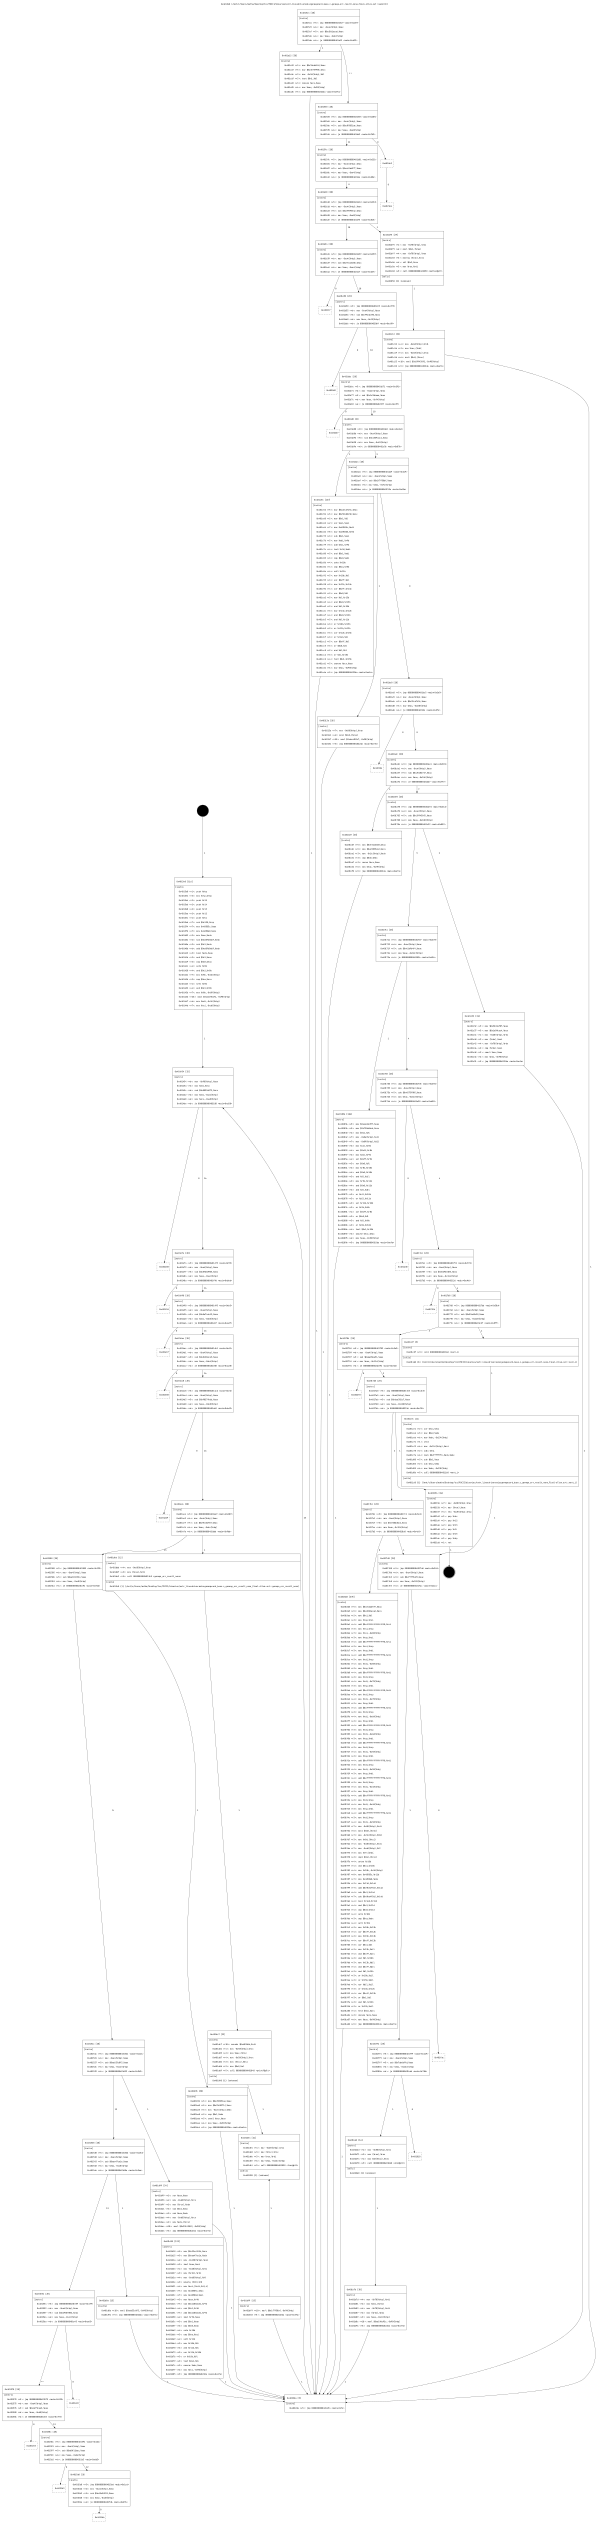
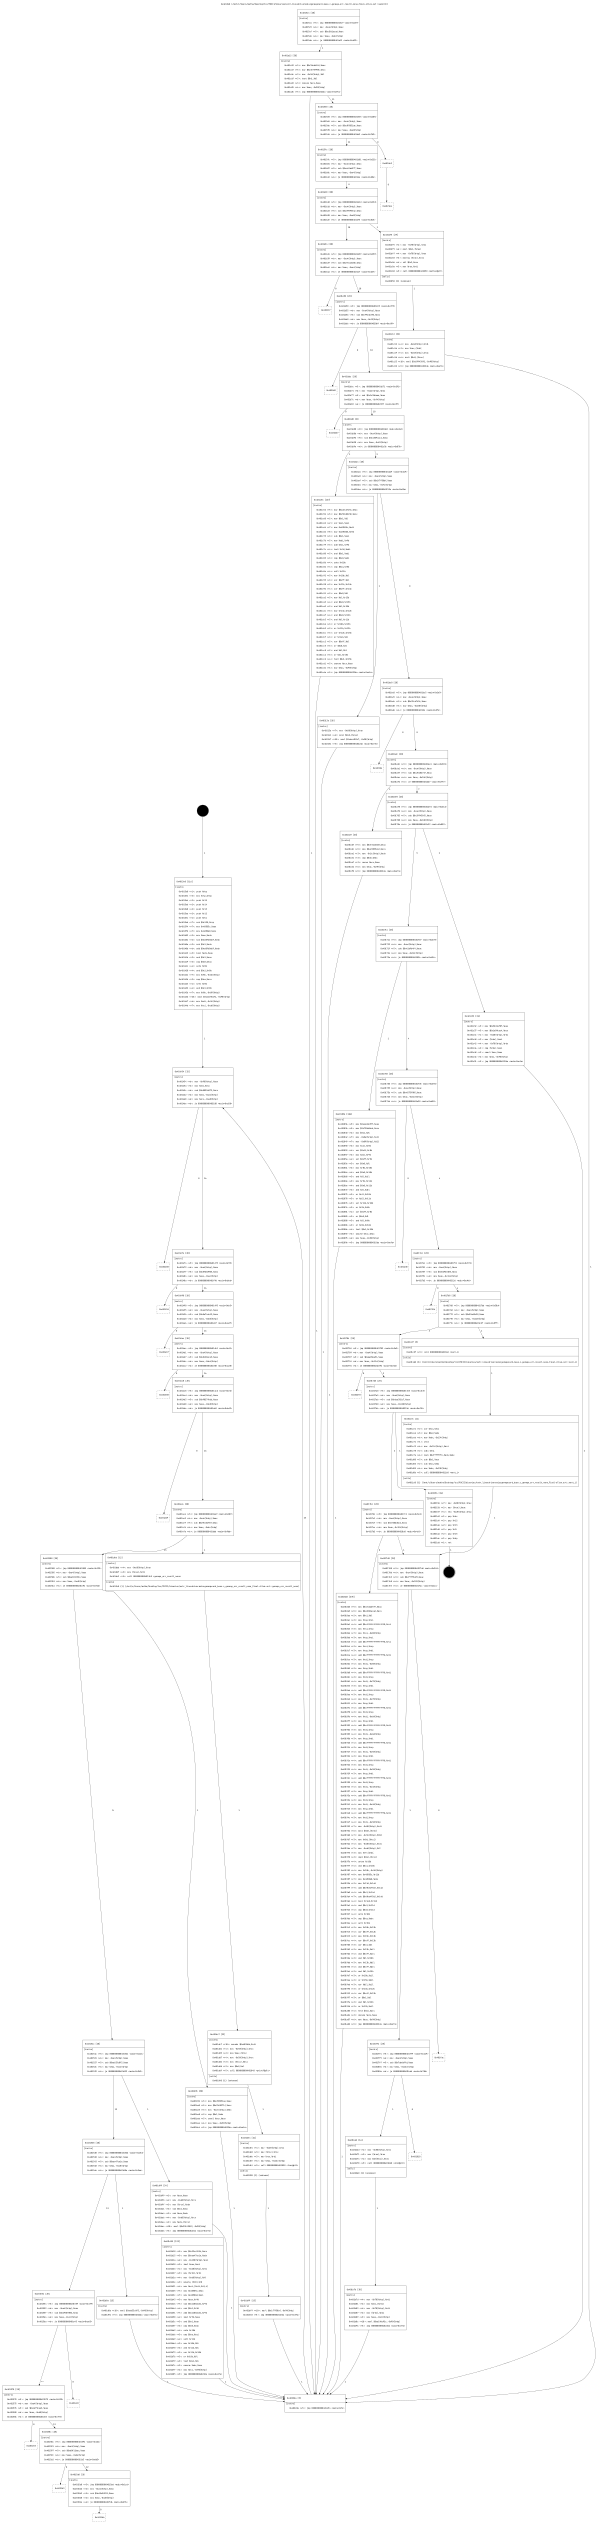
(347, 73) -> (330, 99)
(269, 2239) -> (266, 2237)
